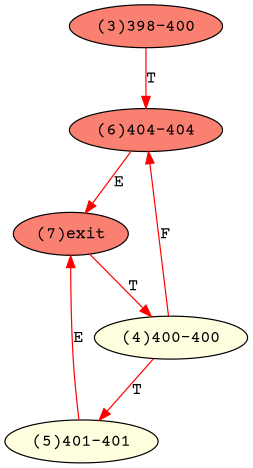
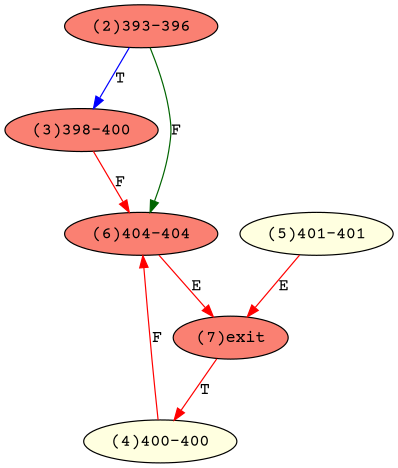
none -> (141, 26)
(151, 78) -> (120, 182)
(130, 385) -> none
